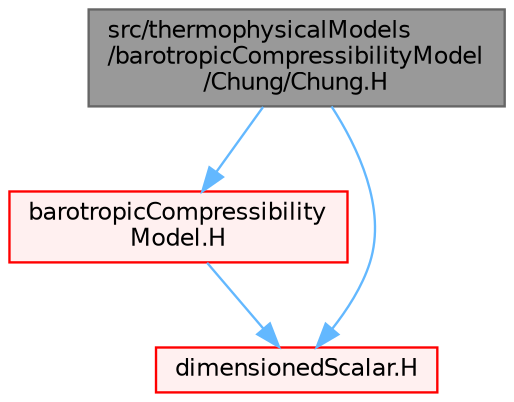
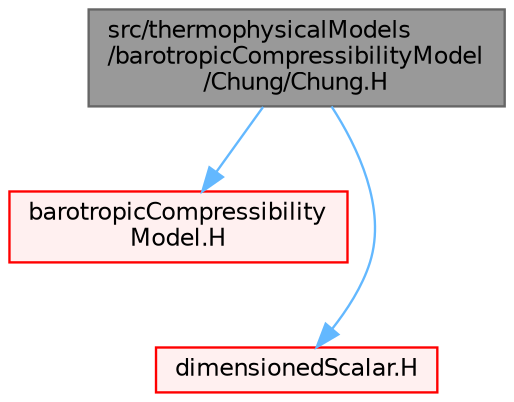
(235, 296) -> none
